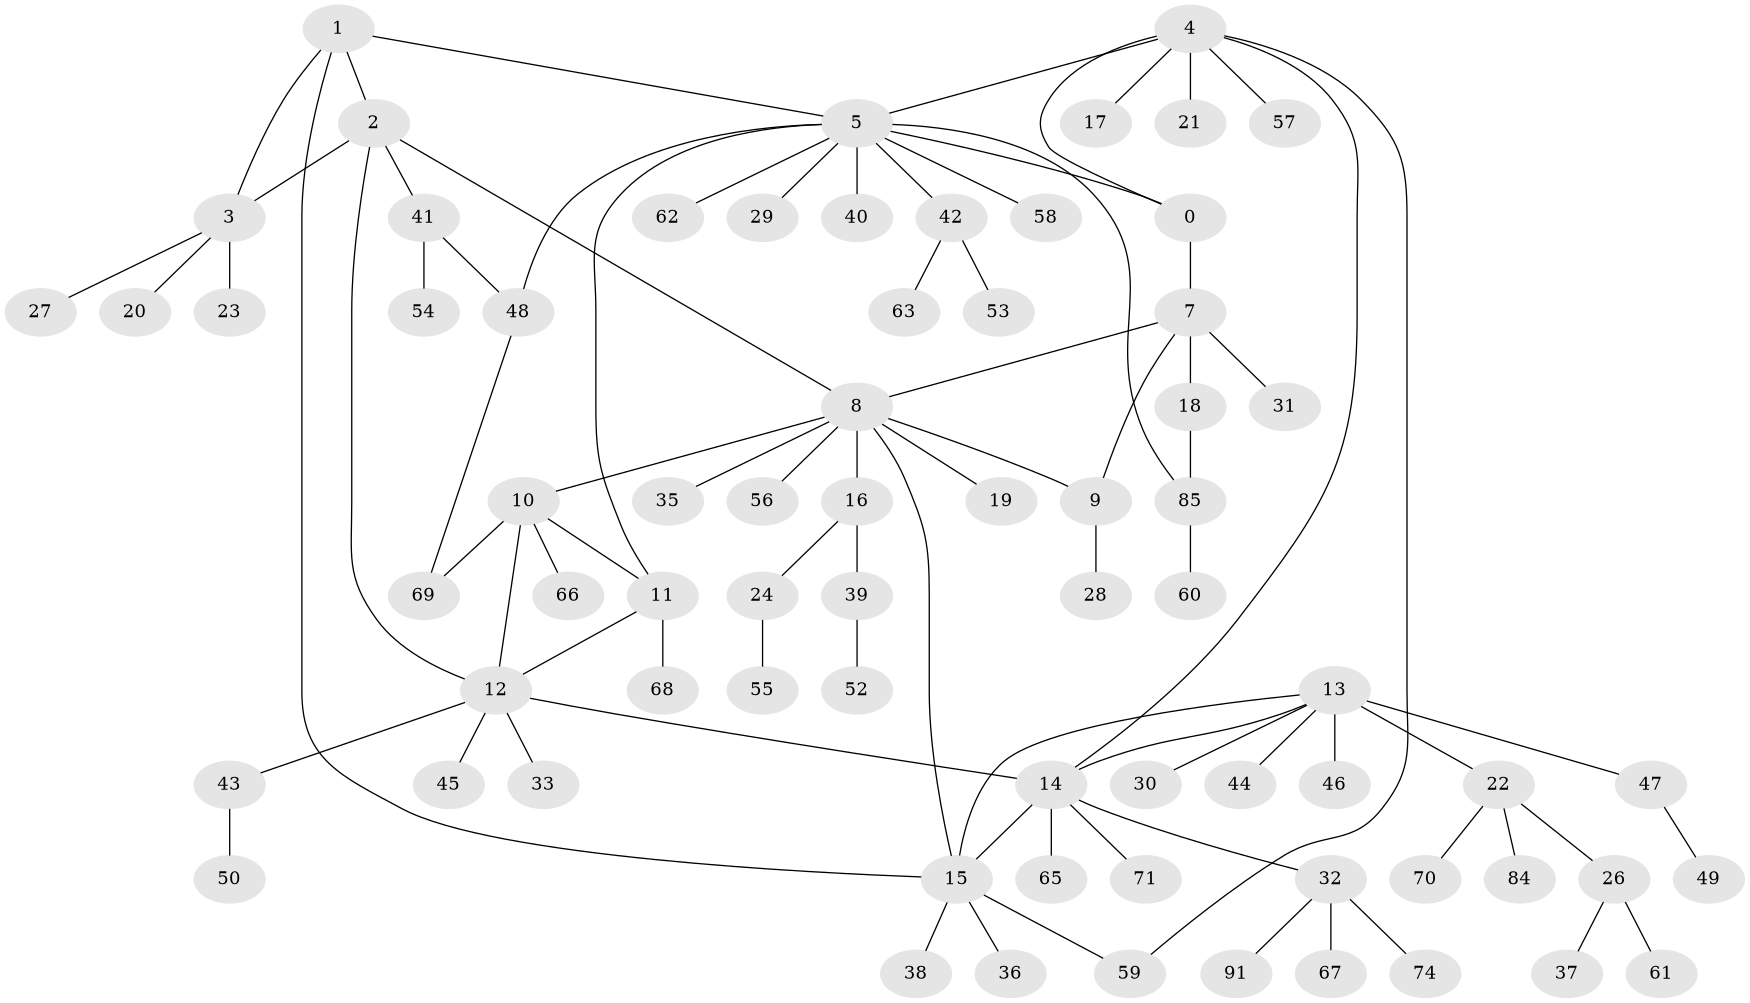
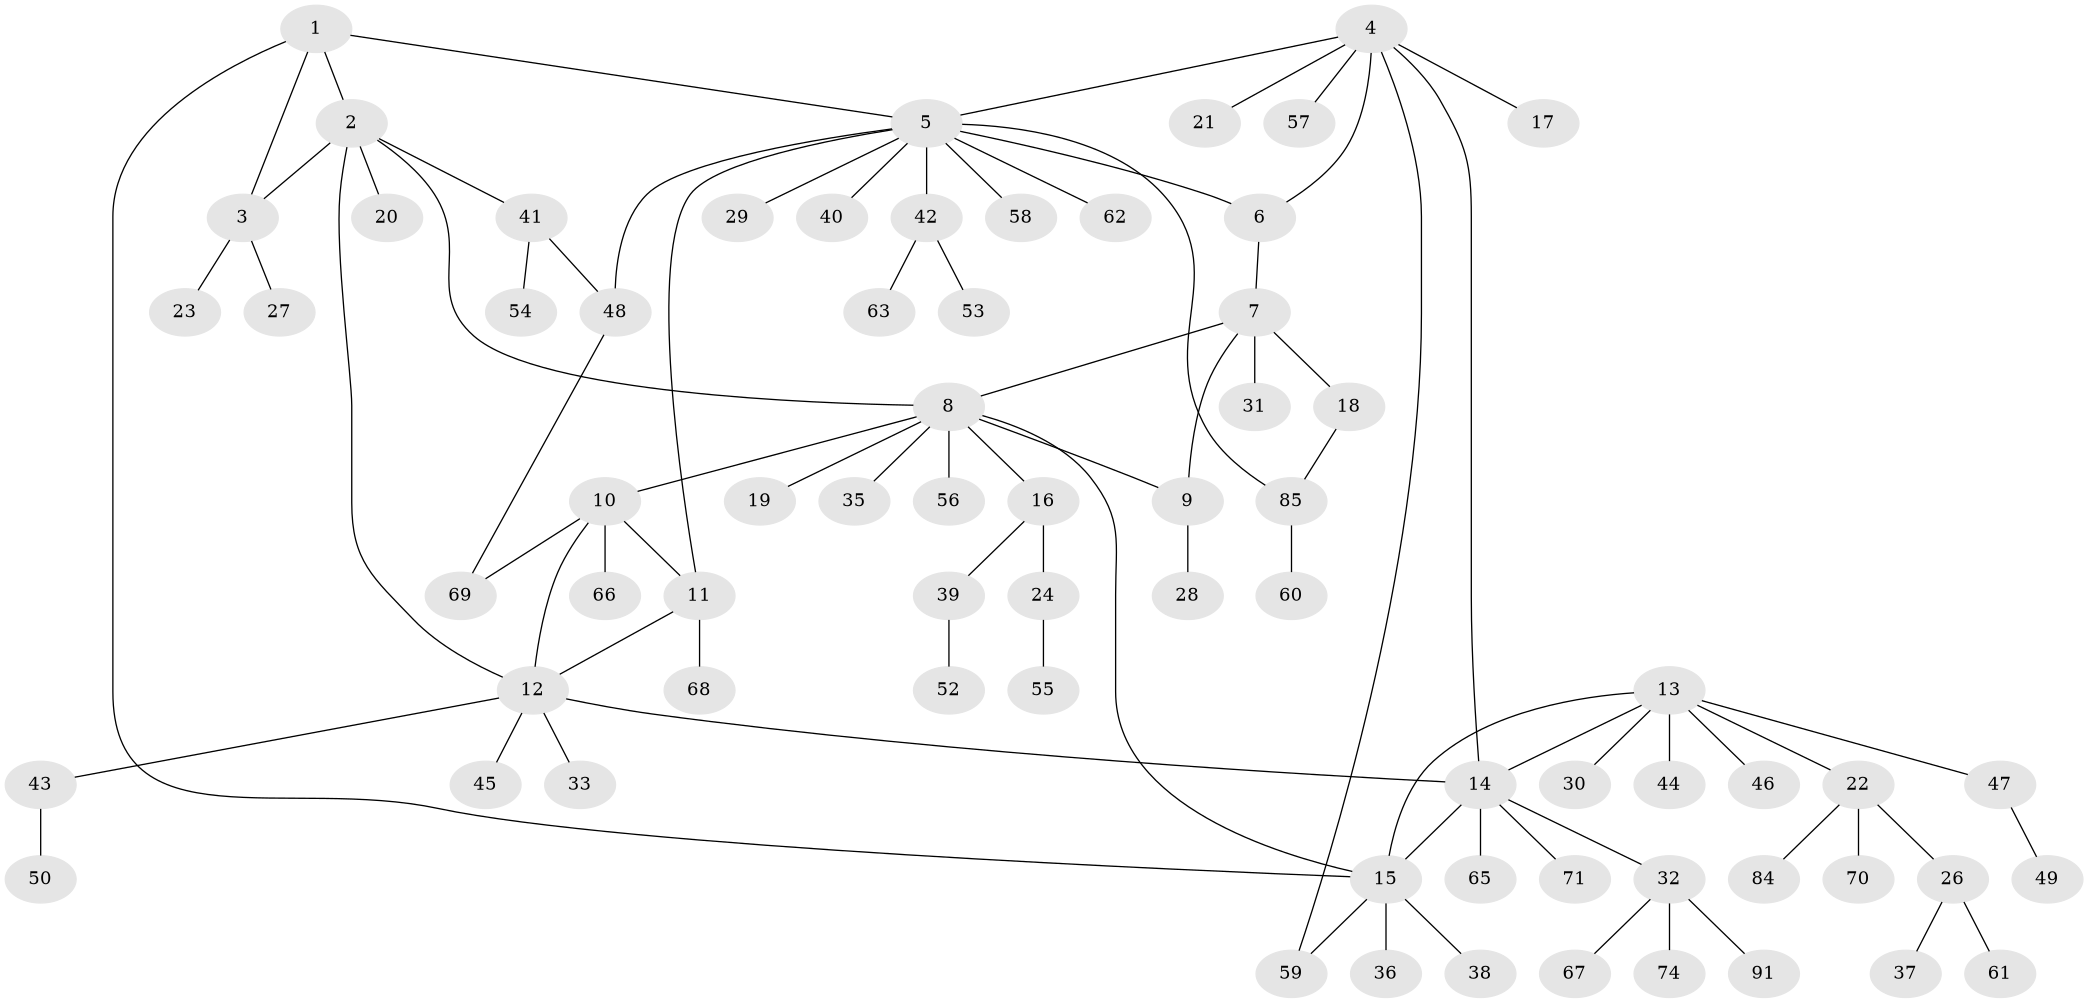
(1190, 218) -> (1260, 218)
(183, 265) -> (369, 170)
